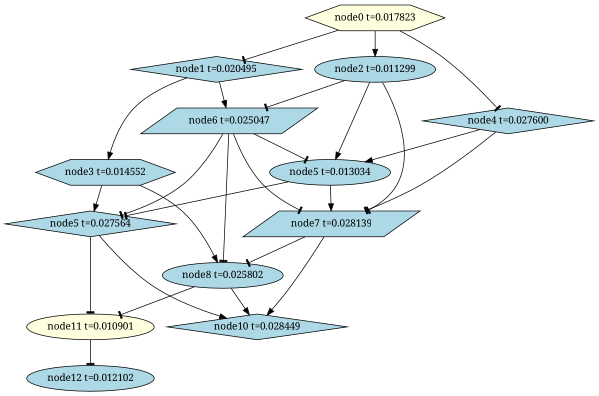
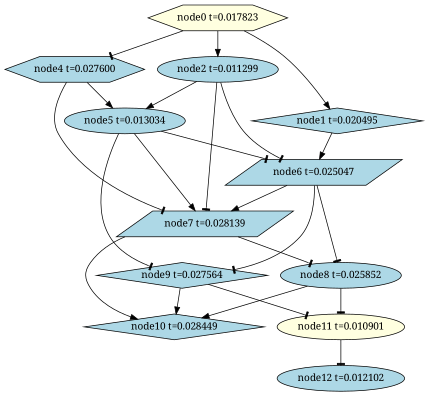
(292, 45) -> (290, 61)
(508, 121) -> (75, 69)
(279, 146) -> (218, 146)
(105, 172) -> none
(258, 179) -> (263, 197)
(90, 224) -> (182, 275)
(223, 275) -> (341, 275)
